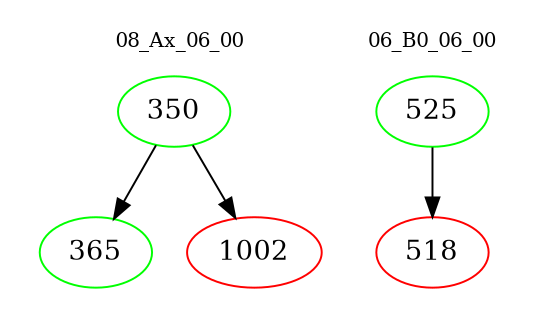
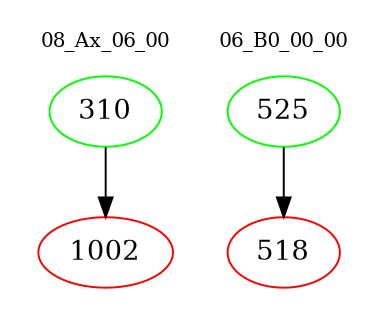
(432, 42) -> (284, 42)
(174, 112) -> (106, 112)
(96, 252) -> none
